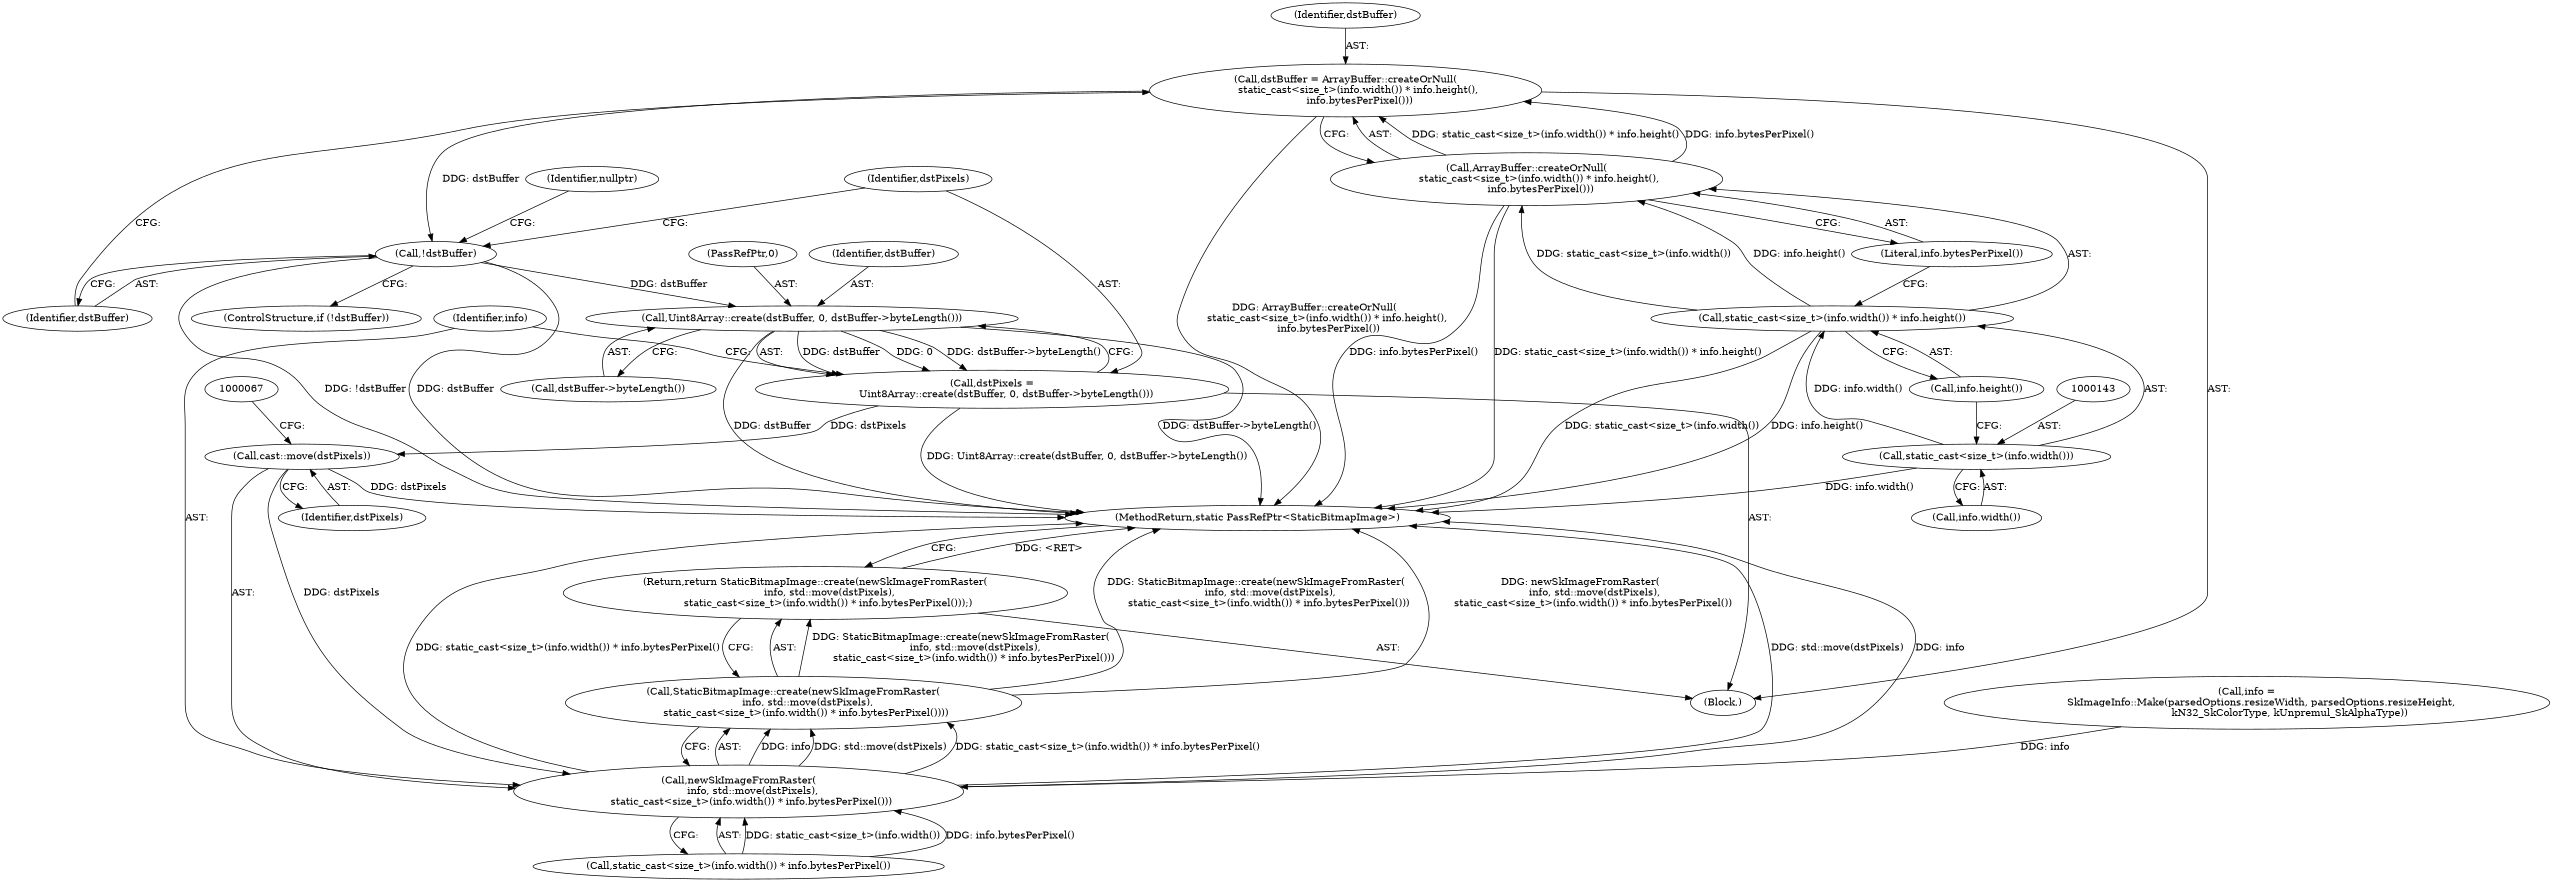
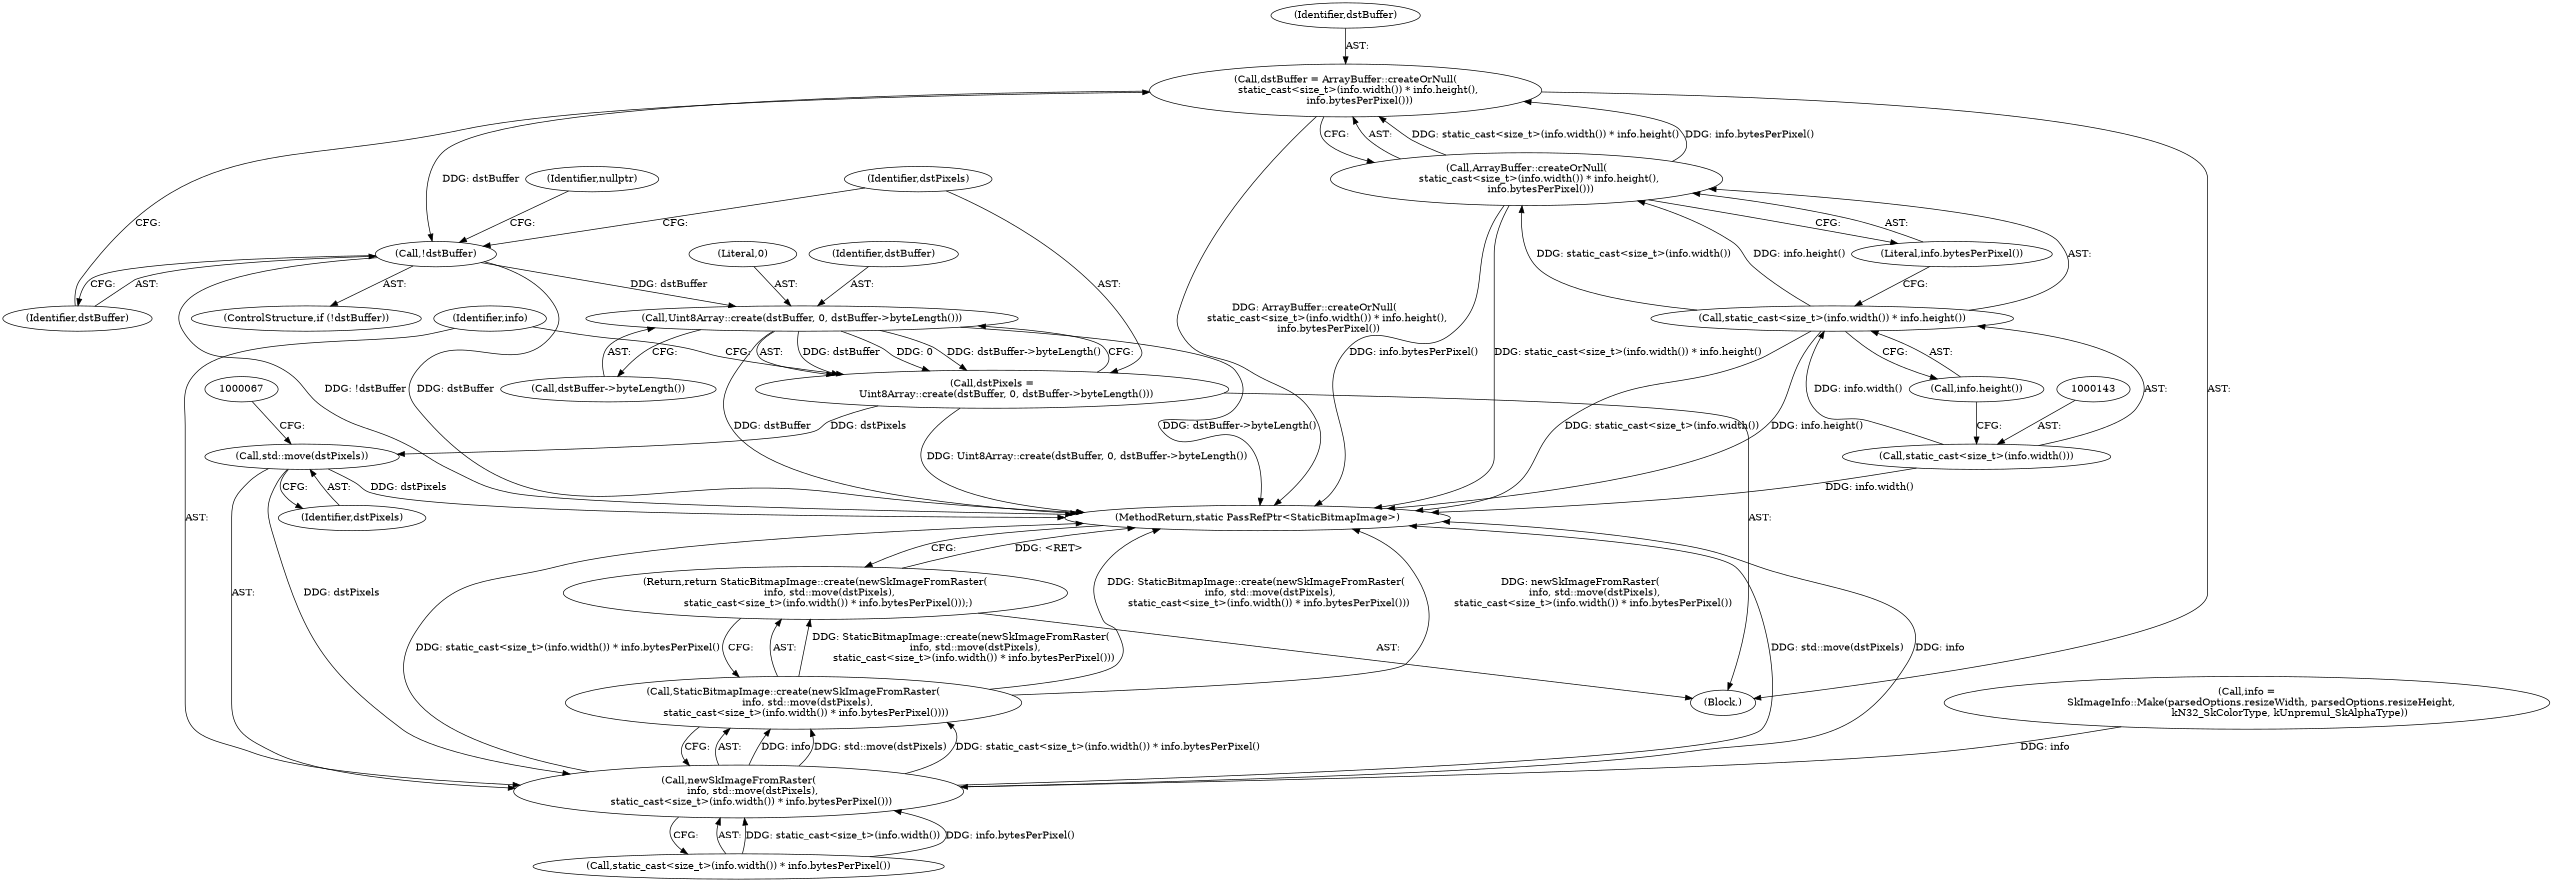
(743, 254) -> (743, 254)
(396, 285) -> (396, 285)
(302, 457) -> (302, 457)
(1977, 518) -> none
